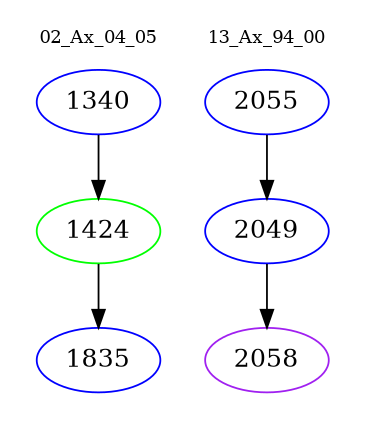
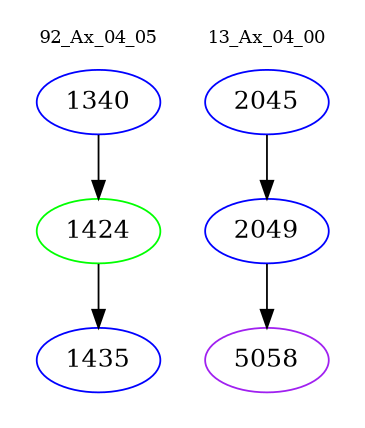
(99, 39) -> (99, 39)
(267, 39) -> (267, 39)
(267, 102) -> (267, 102)
(99, 360) -> (99, 360)
(267, 360) -> (267, 360)
